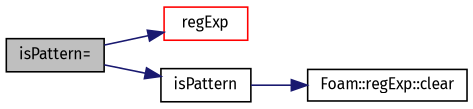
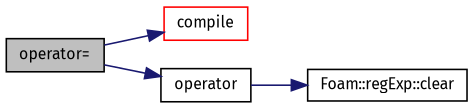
(206, 24) -> (206, 24)
(55, 55) -> (55, 55)
(206, 85) -> (206, 85)
